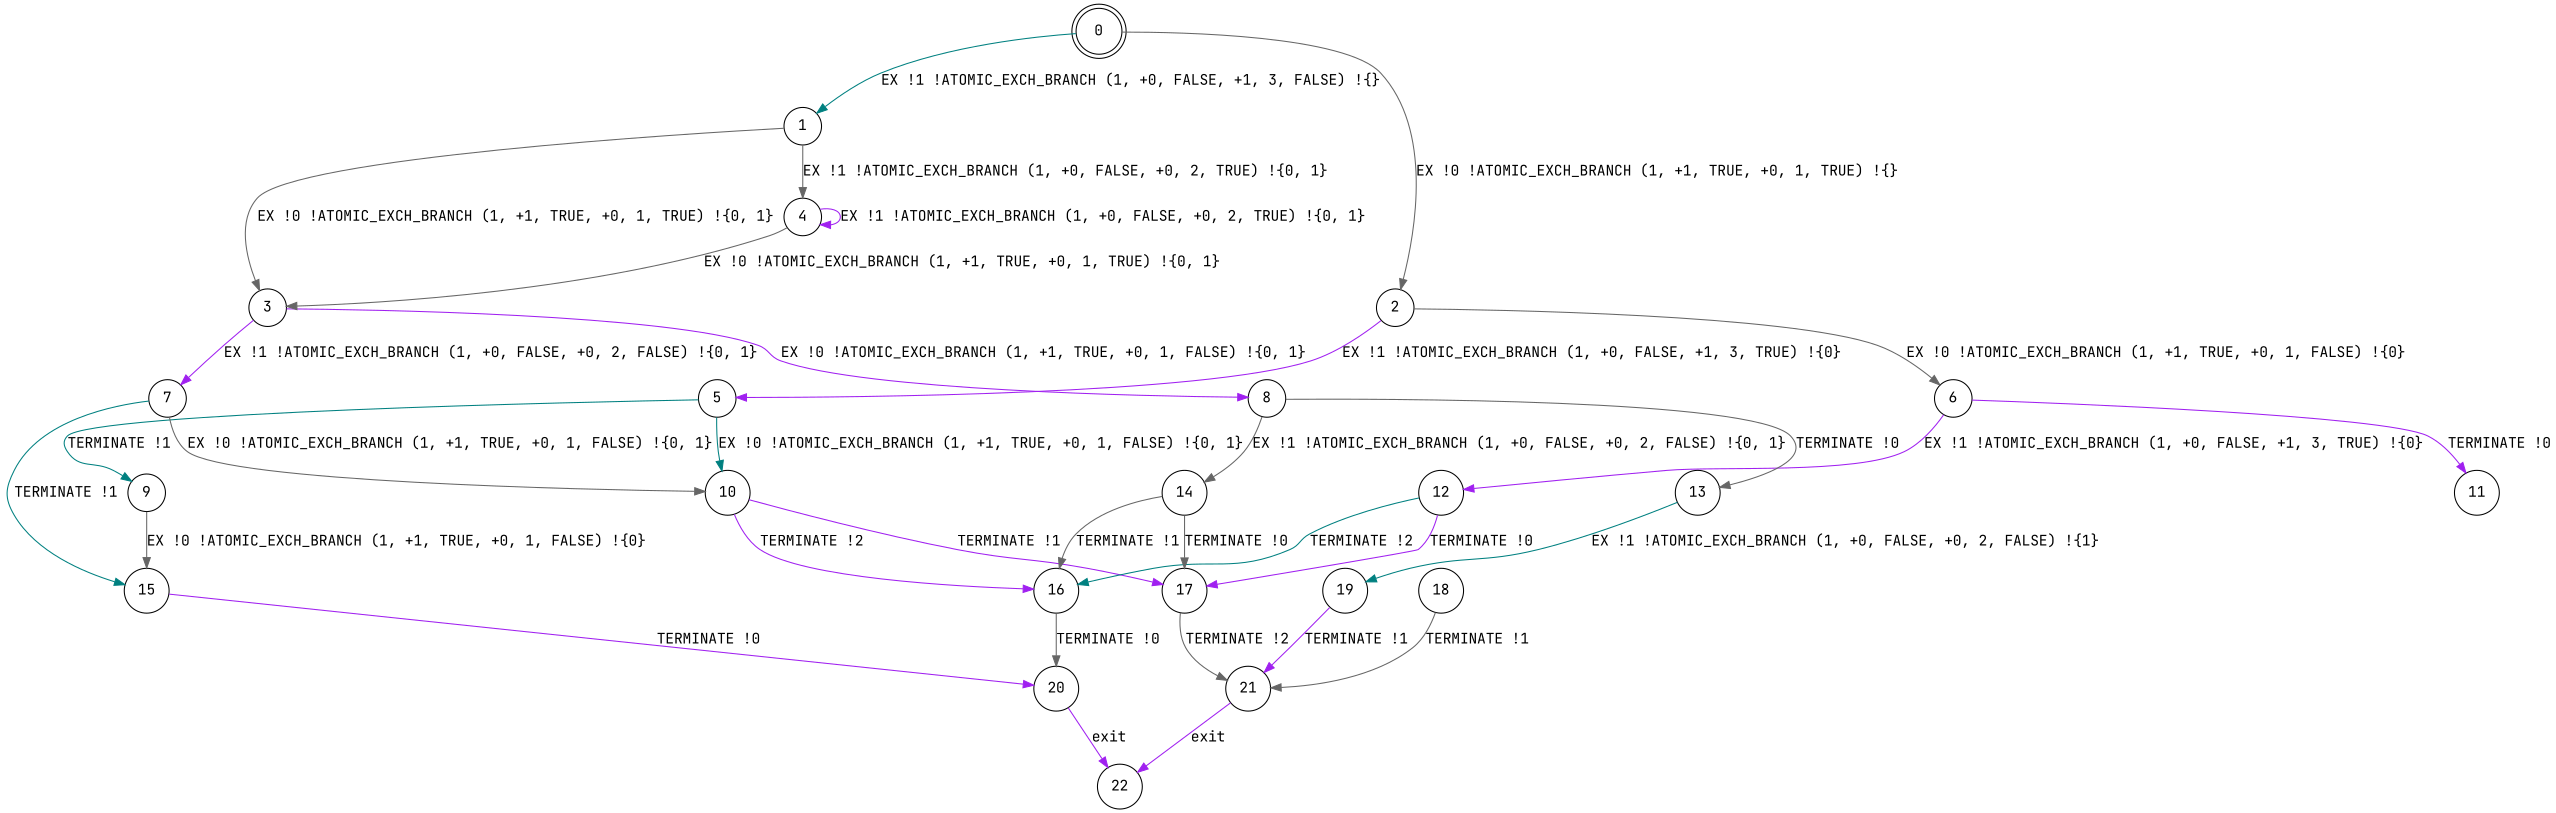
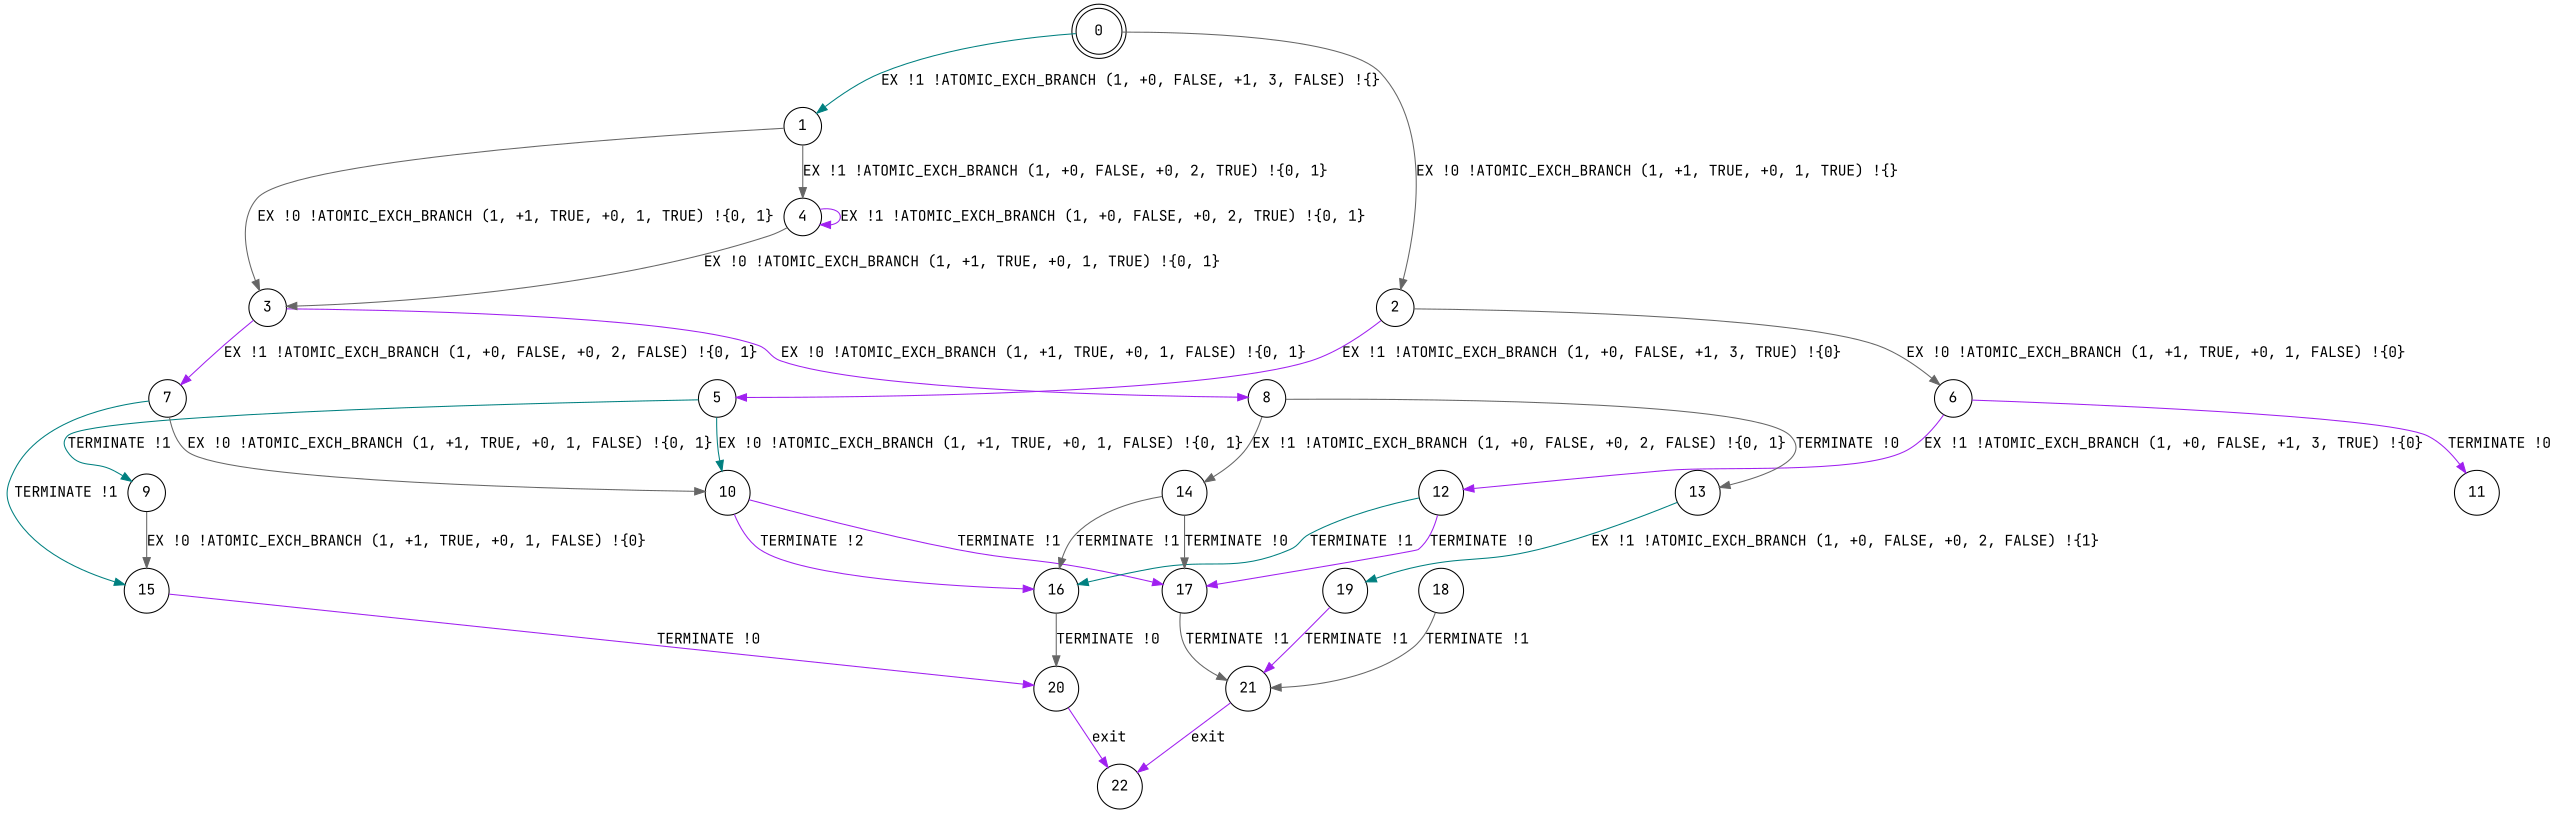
(1362, 542) -> (1362, 542)
(1238, 640) -> (1238, 640)
